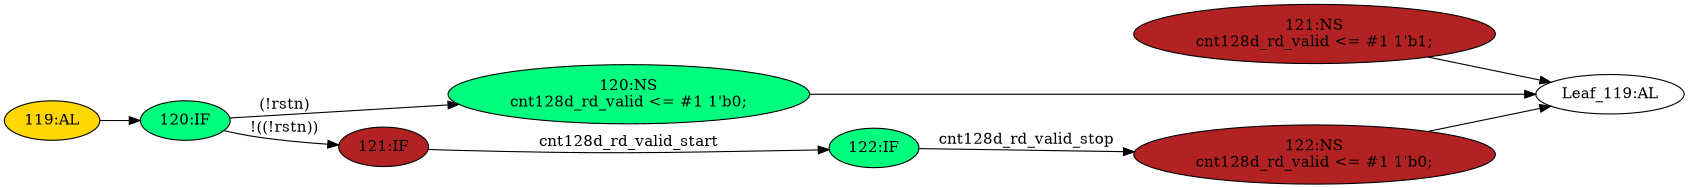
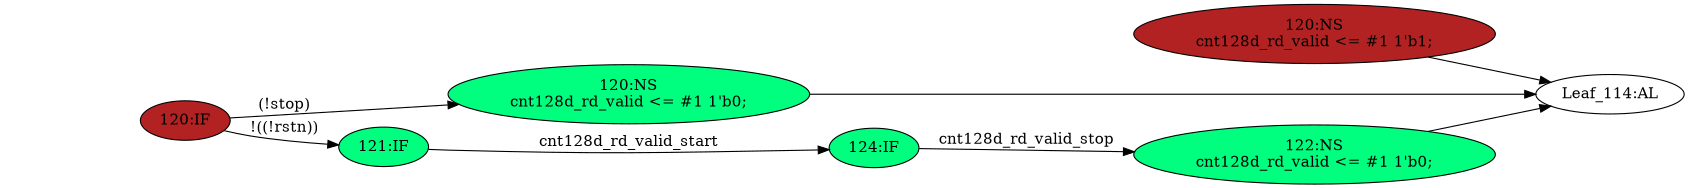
(1315, 34) -> (1315, 34)
(1610, 94) -> (1610, 94)
(284, 105) -> (284, 105)
(52, 121) -> none
(185, 121) -> (185, 121)
(384, 147) -> (384, 147)
(874, 148) -> (874, 148)
(1315, 155) -> (1315, 155)
